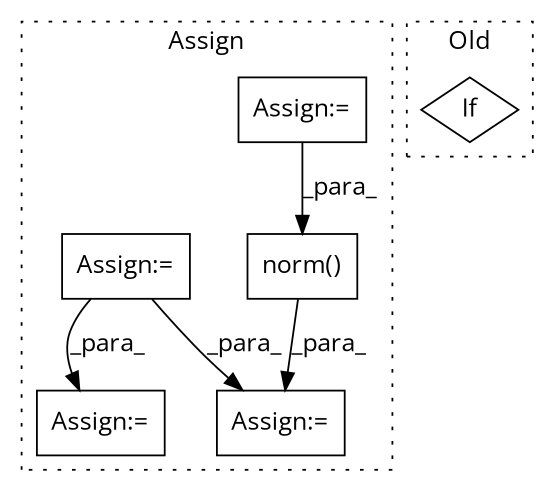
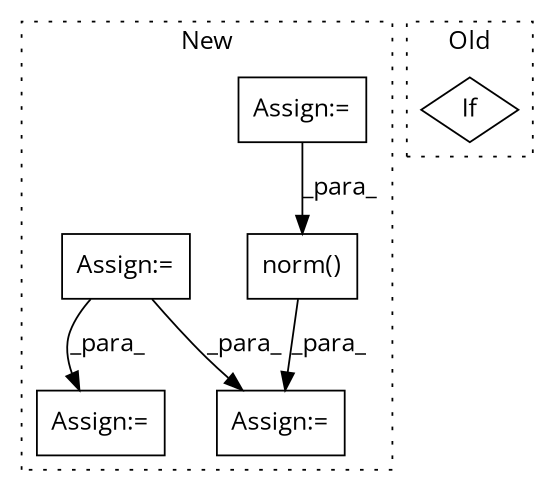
(207, 42) -> (207, 42)
